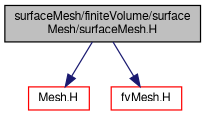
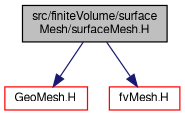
(103, 24) -> (95, 24)
(59, 98) -> (46, 98)
